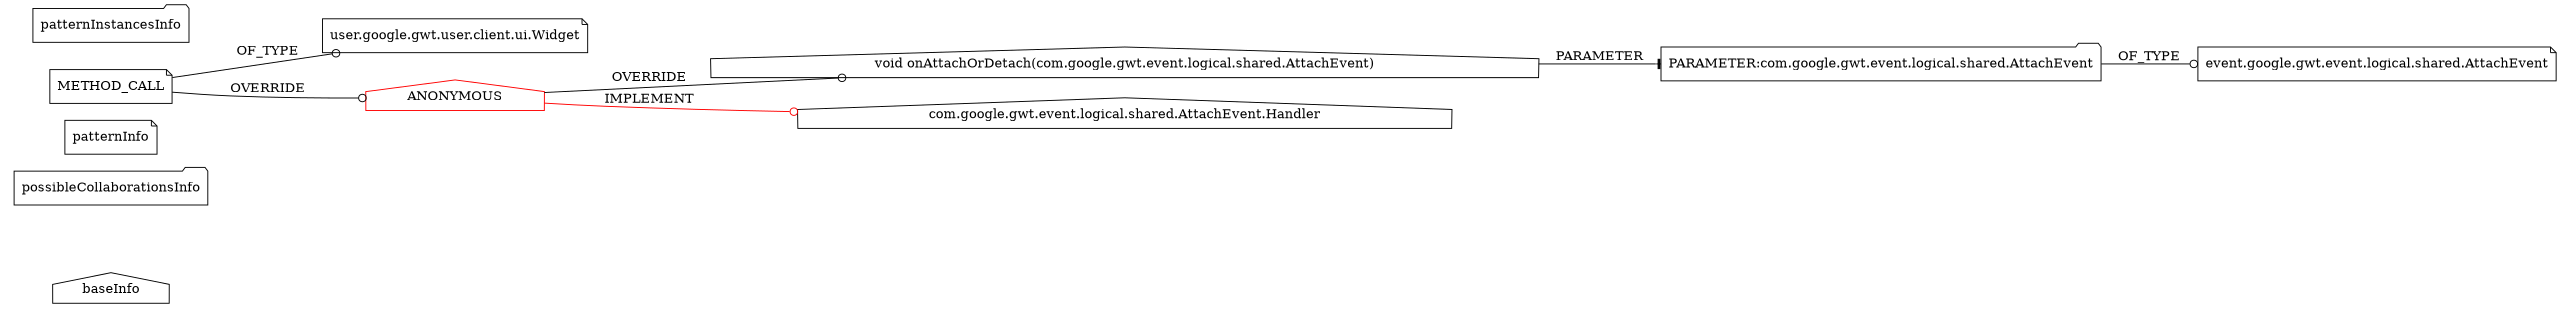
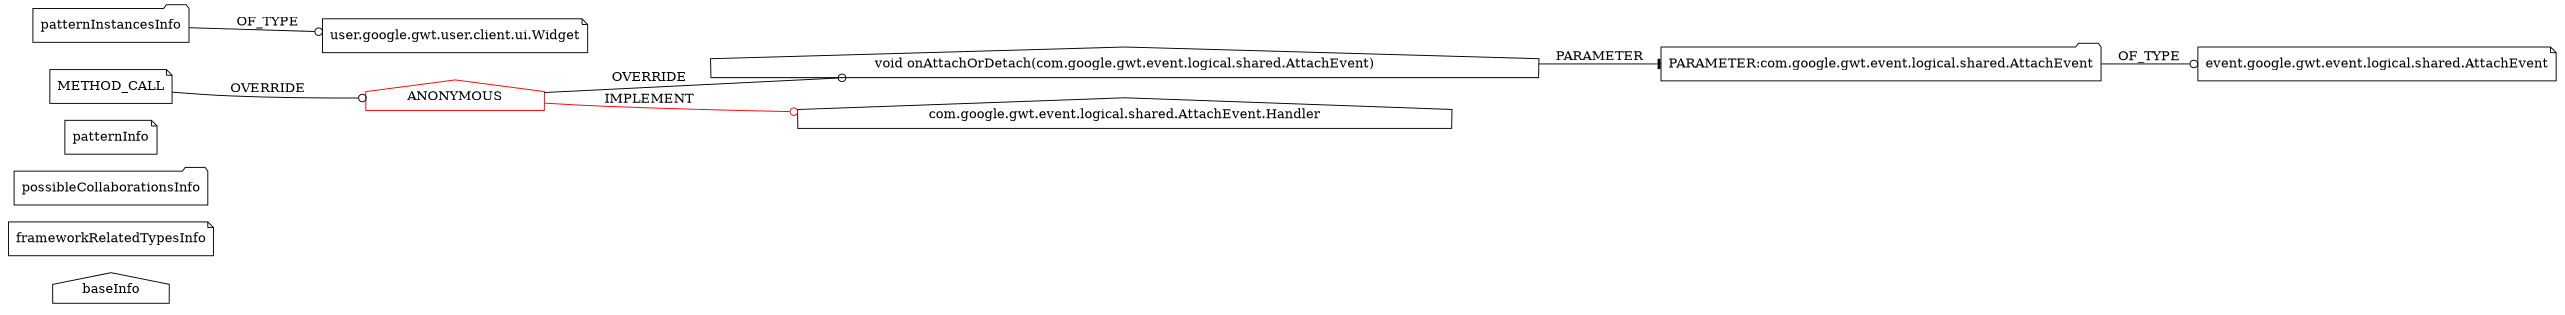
(252, 66) -> (252, 30)
none -> (111, 239)
